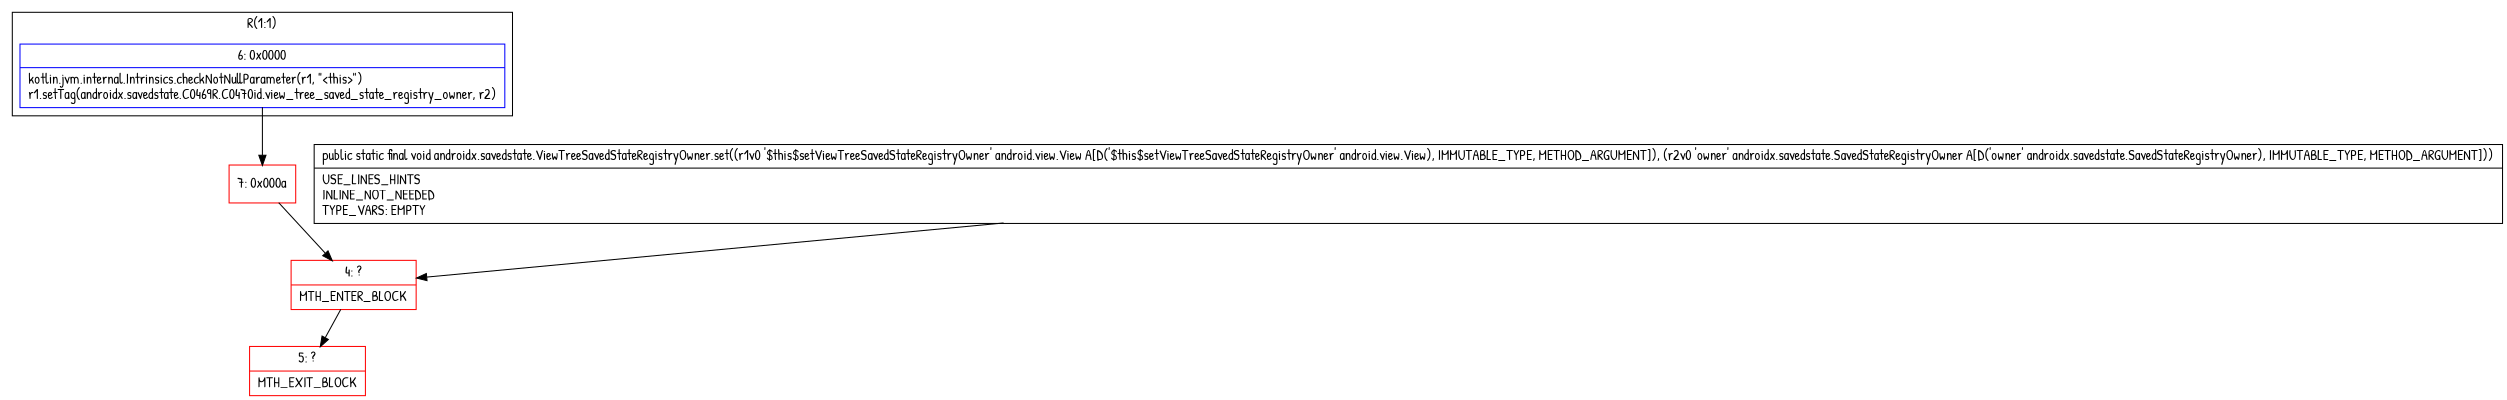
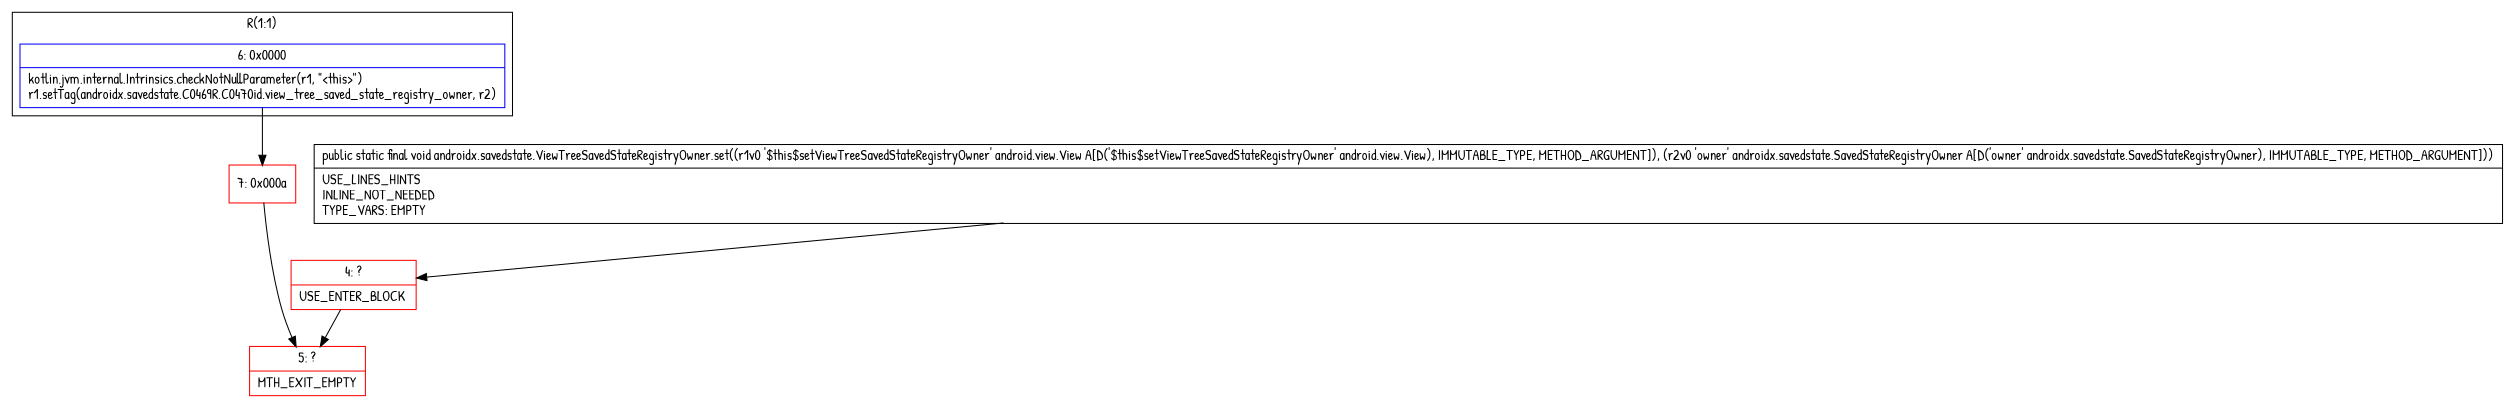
(302, 228) -> (273, 271)
(354, 297) -> (353, 297)
(308, 383) -> (308, 383)
